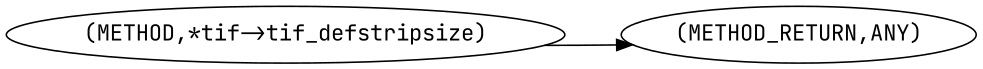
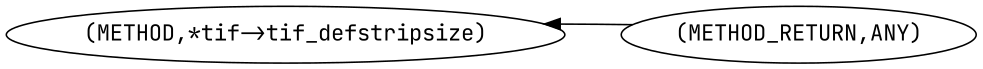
(580, 45) -> (596, 24)
